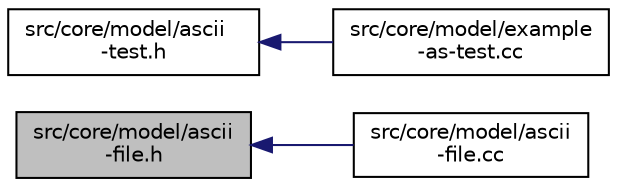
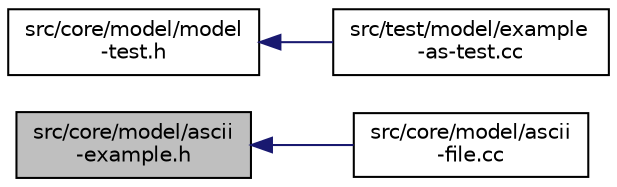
(134, 42) -> (134, 42)
(471, 42) -> (471, 42)
(134, 145) -> (134, 145)
